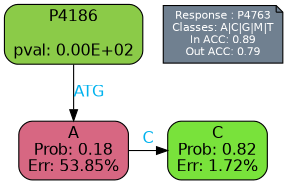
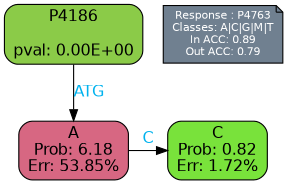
(74, 34) -> (74, 34)
(74, 151) -> (74, 151)
